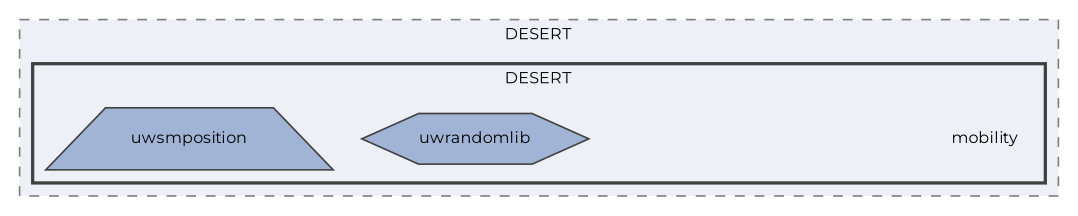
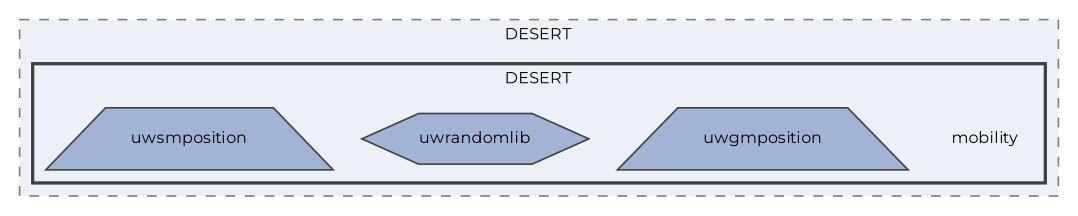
none -> (763, 139)
